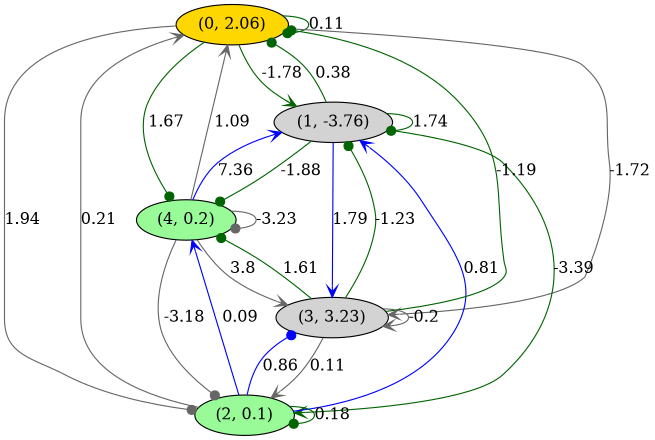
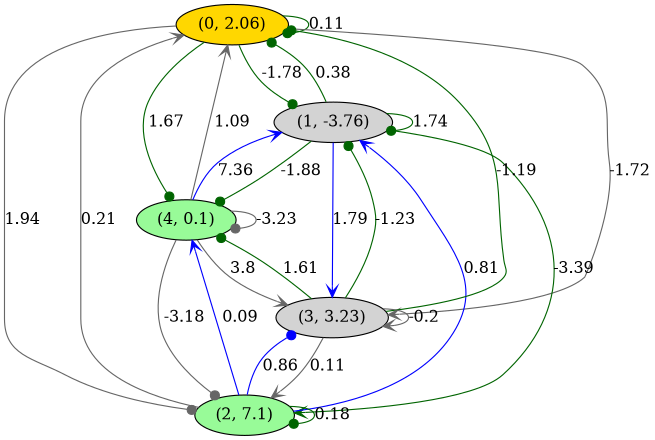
(258, 78) -> (258, 78)
(186, 220) -> (186, 220)
(245, 415) -> (245, 415)
